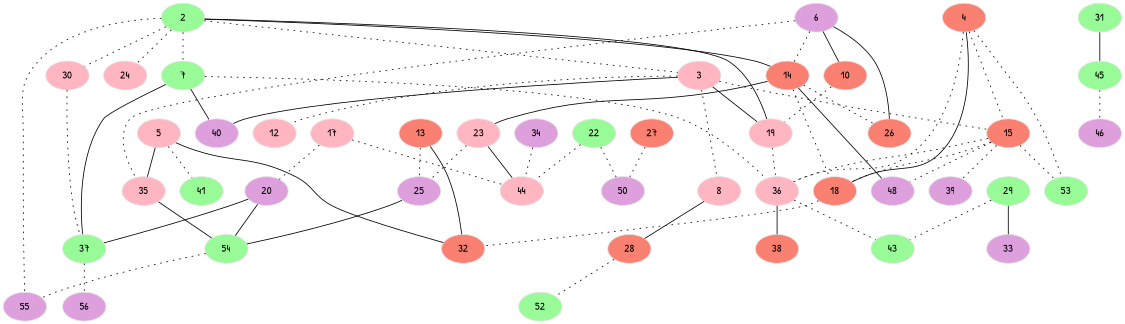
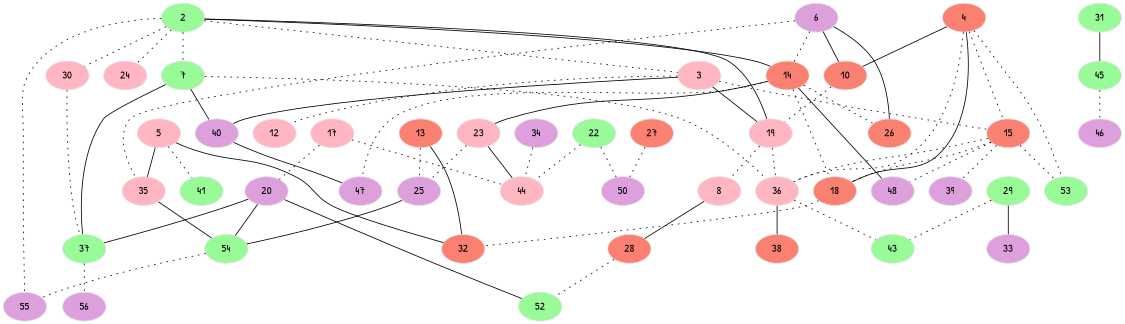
none -> (905, 47)
(708, 127) -> (743, 165)
none -> (360, 191)
none -> (403, 250)
